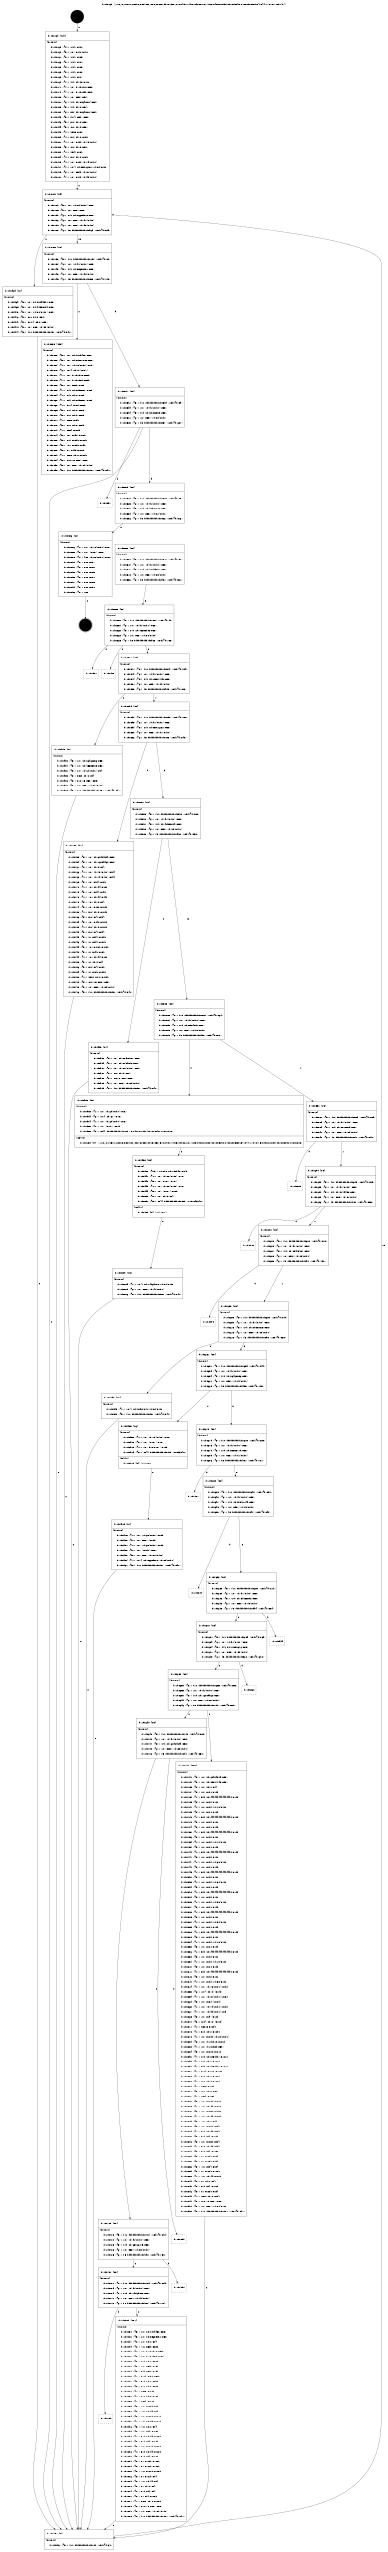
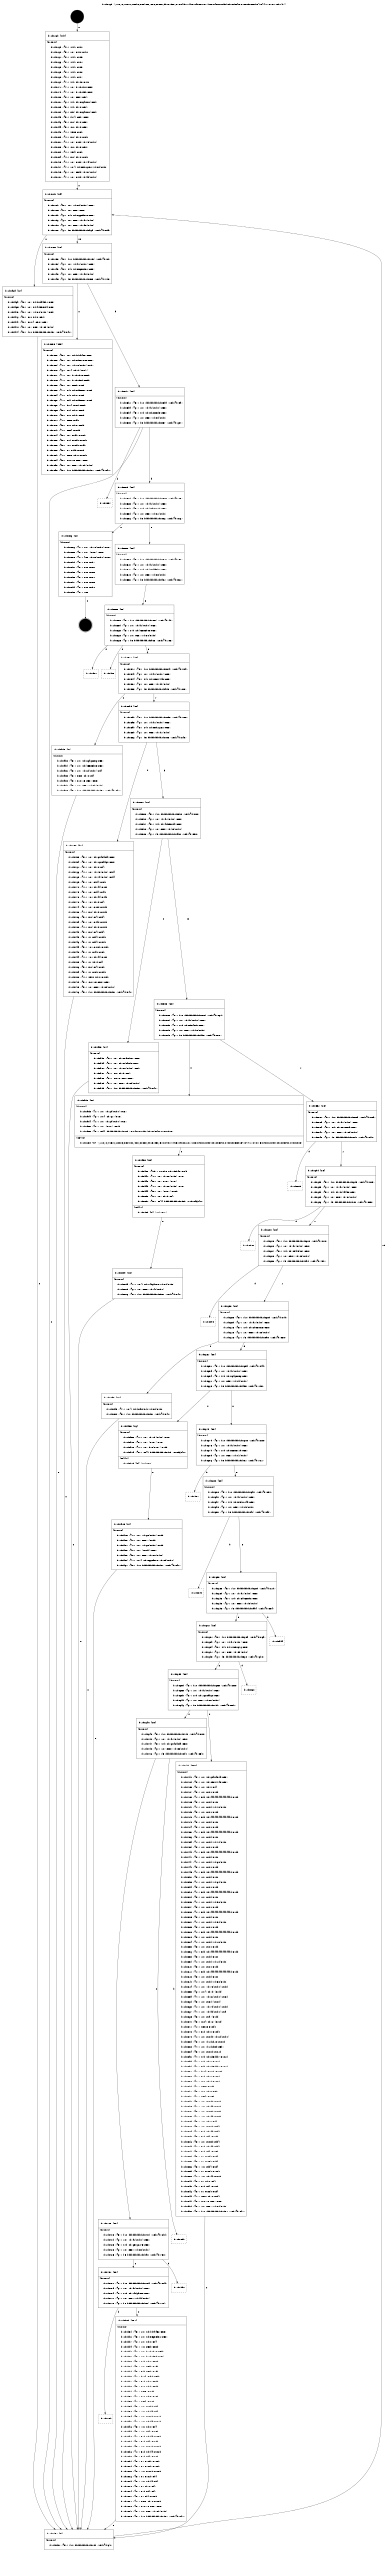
none -> (150, 533)
